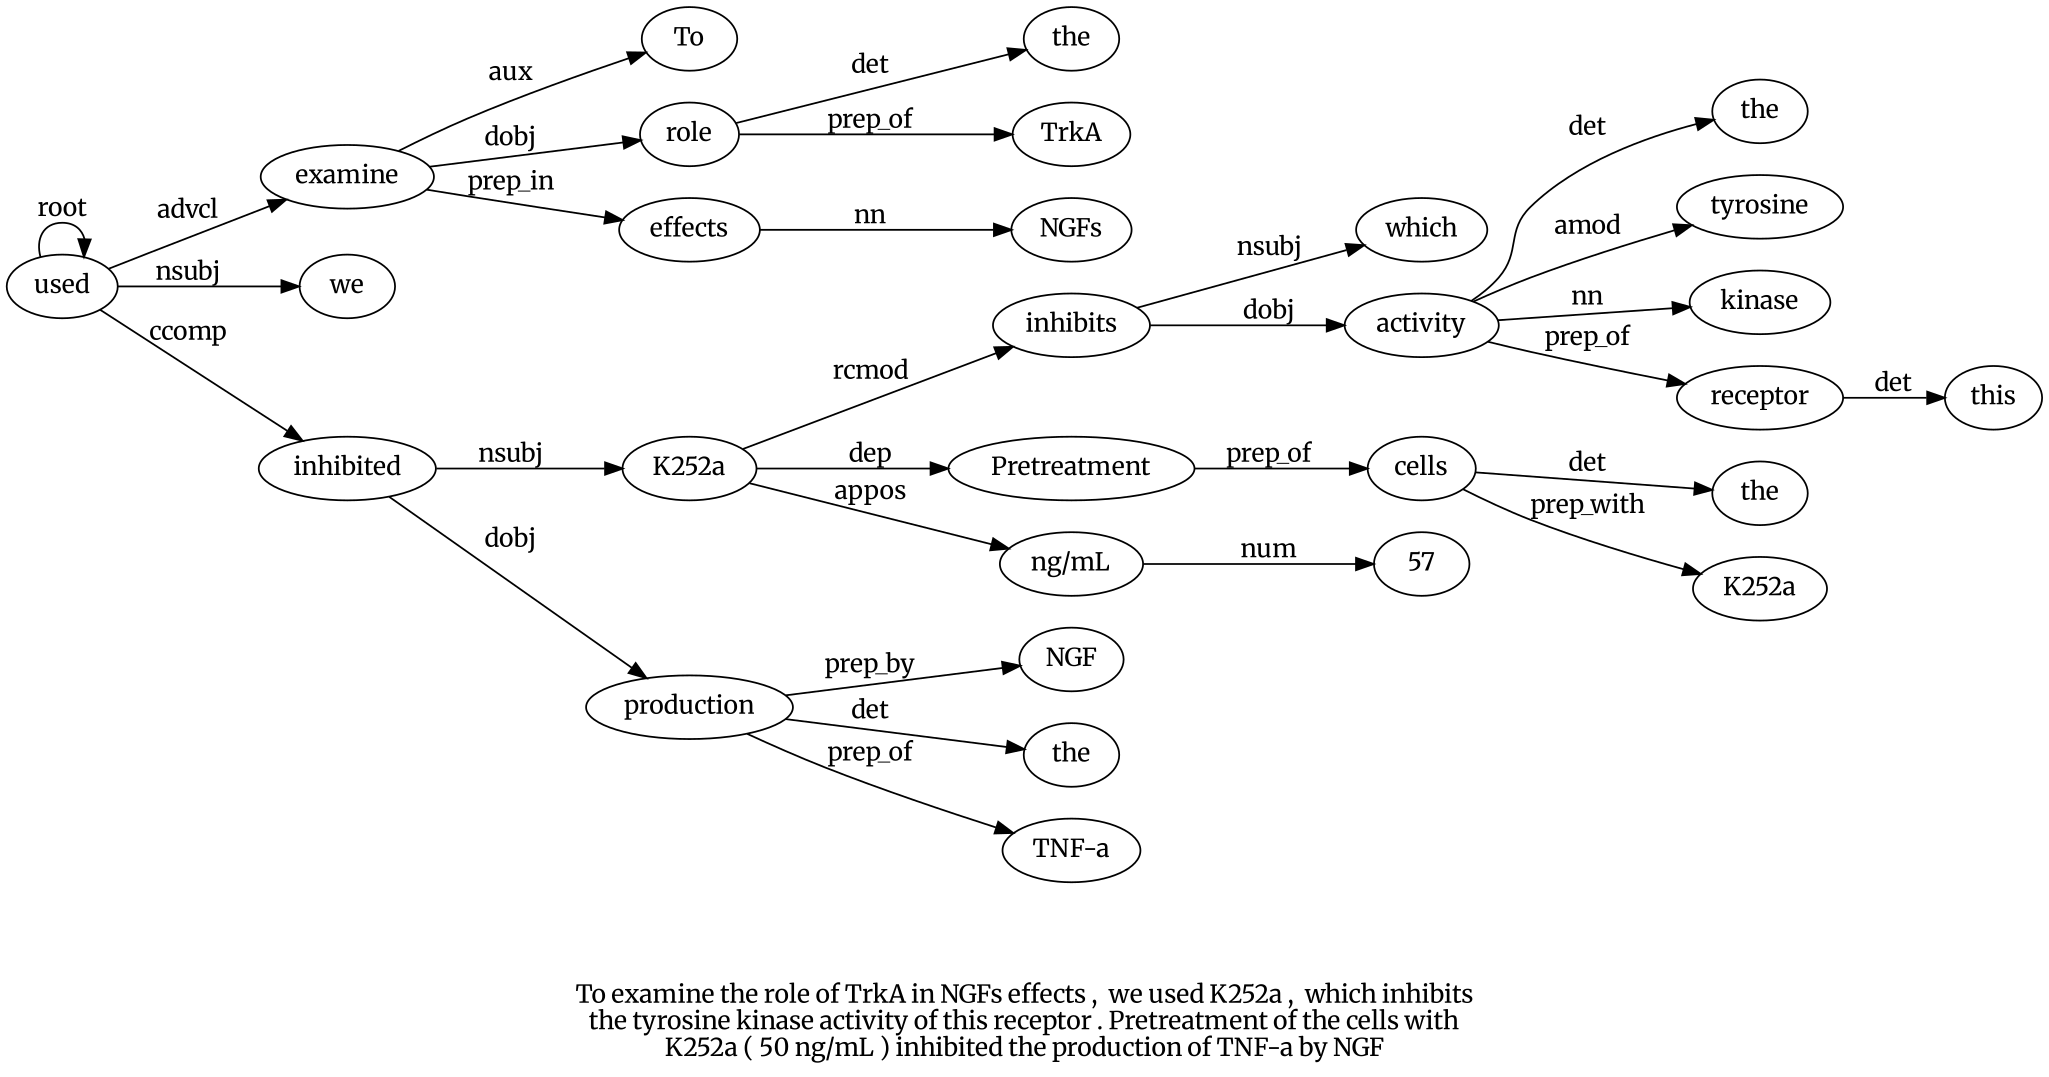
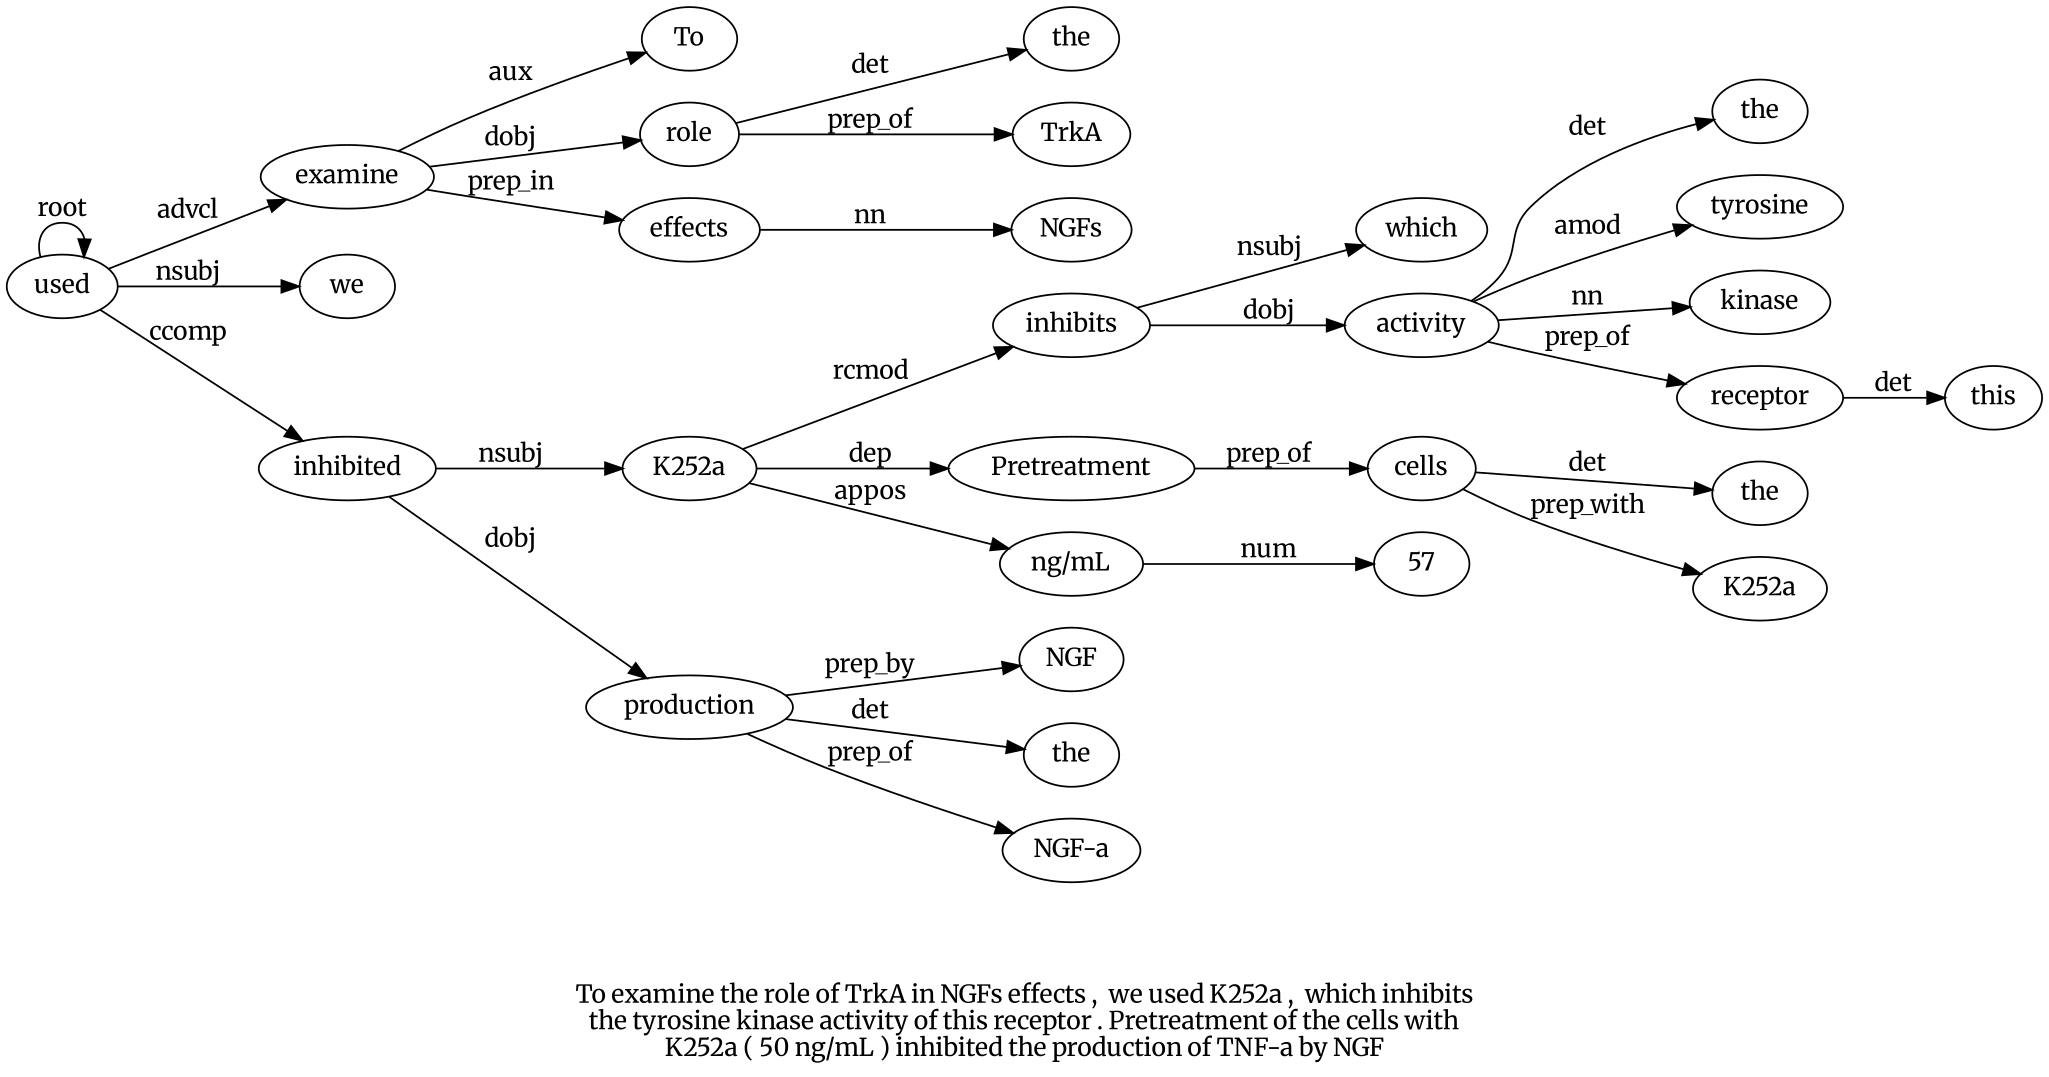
(1071, 850) -> (1071, 850)
